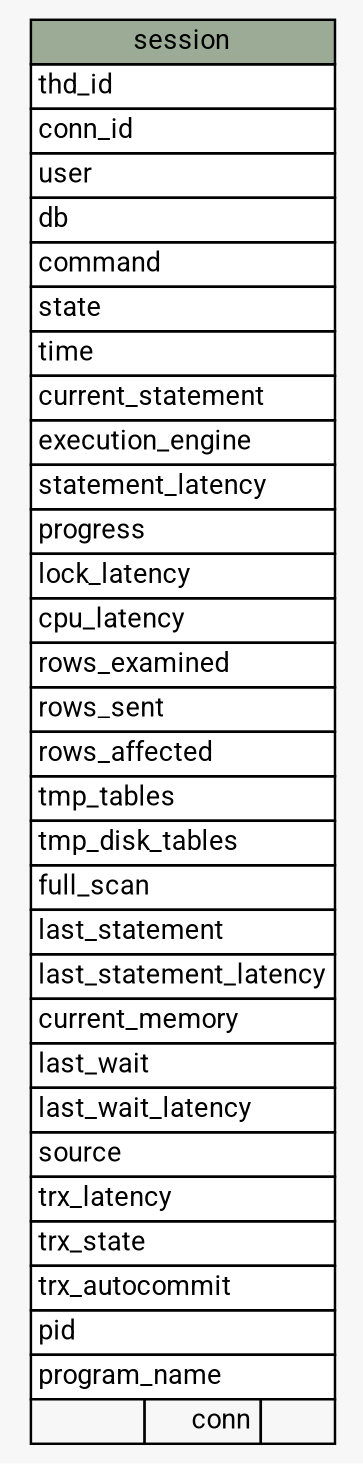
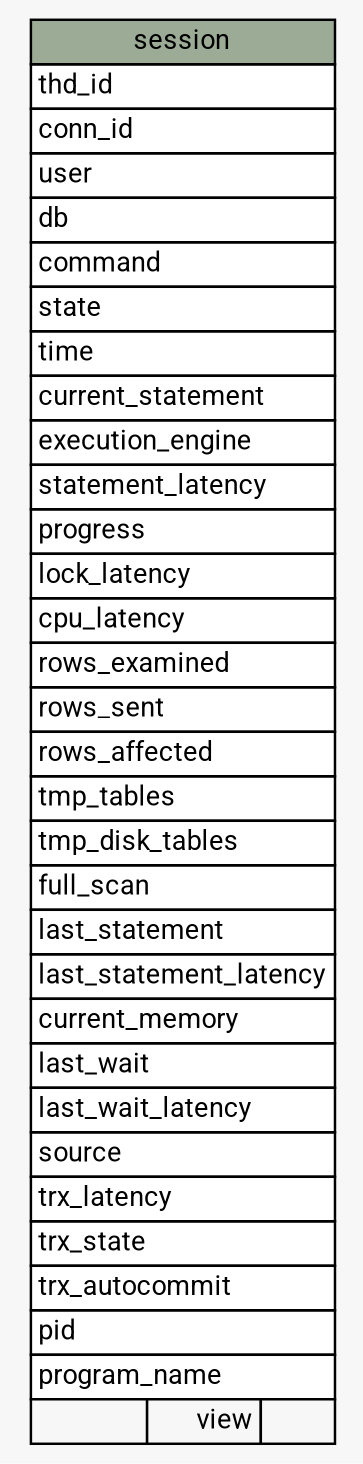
(222, 1420) -> (225, 1420)
